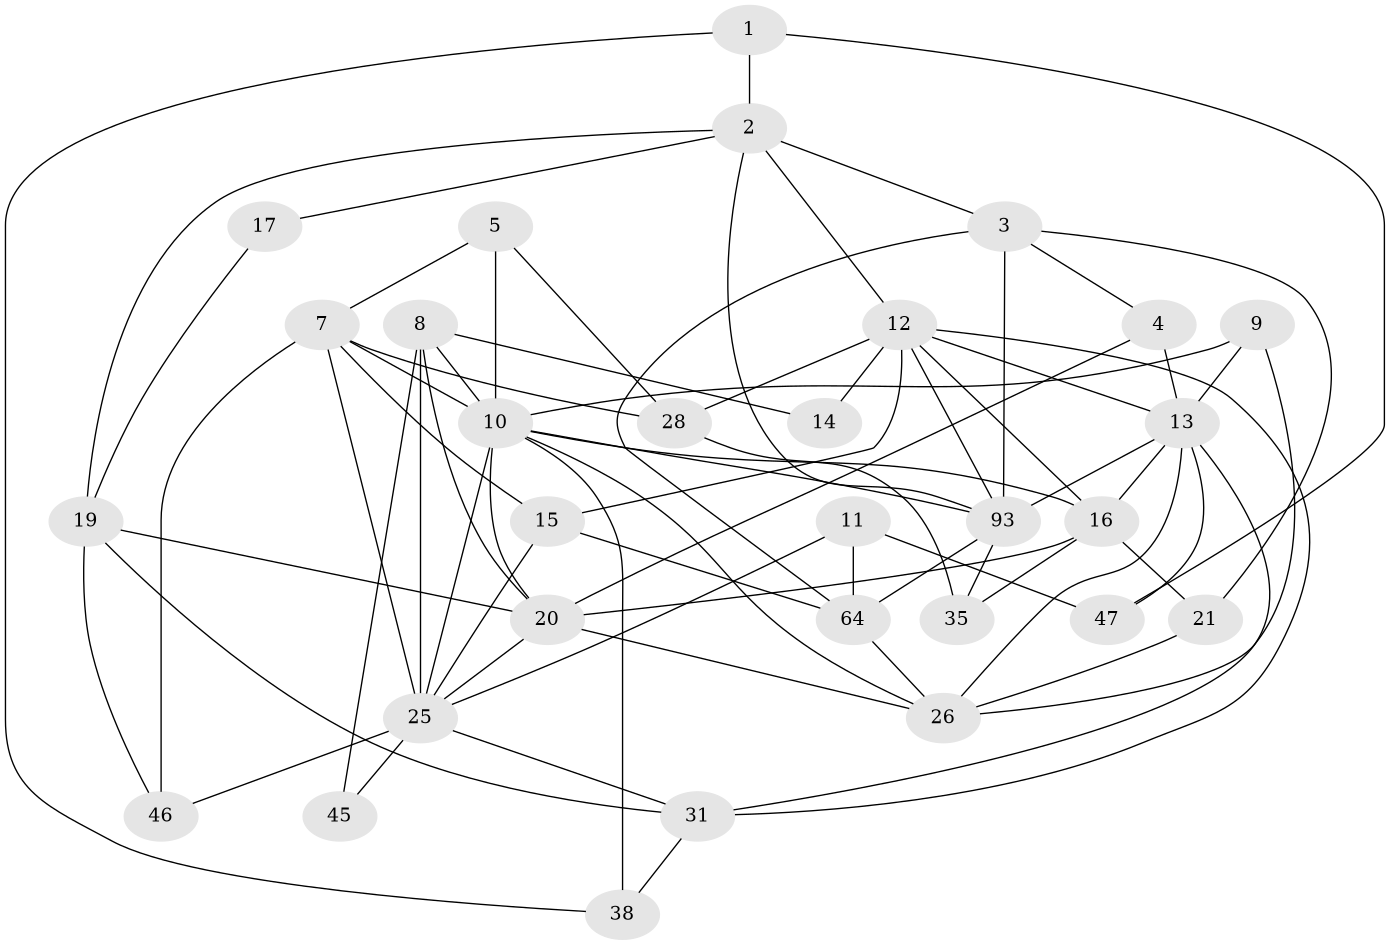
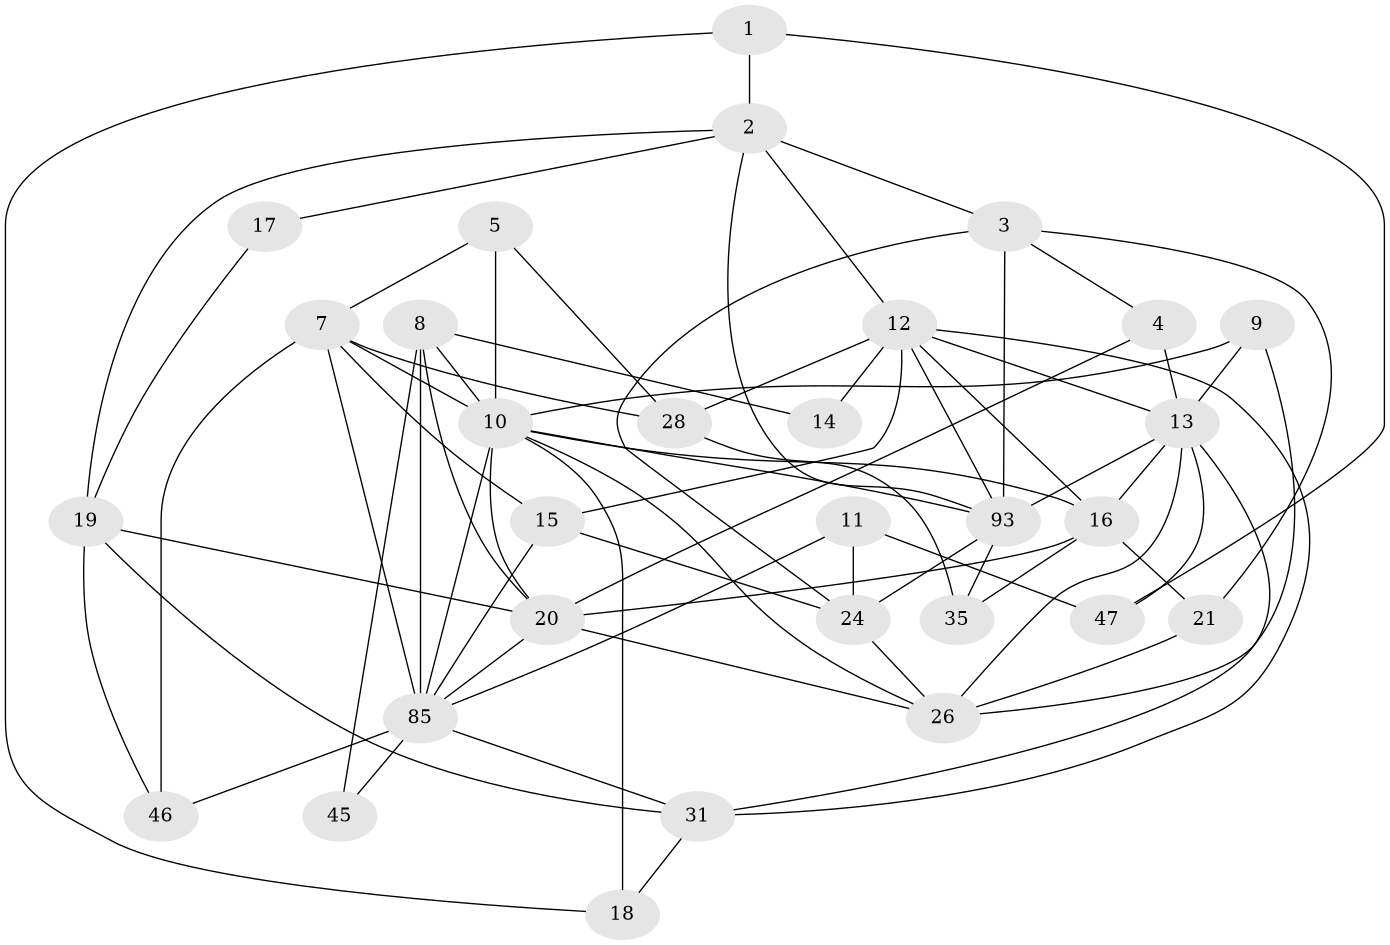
(853, 620) -> (853, 620)
(421, 718) -> (421, 718)
(623, 915) -> (623, 915)
